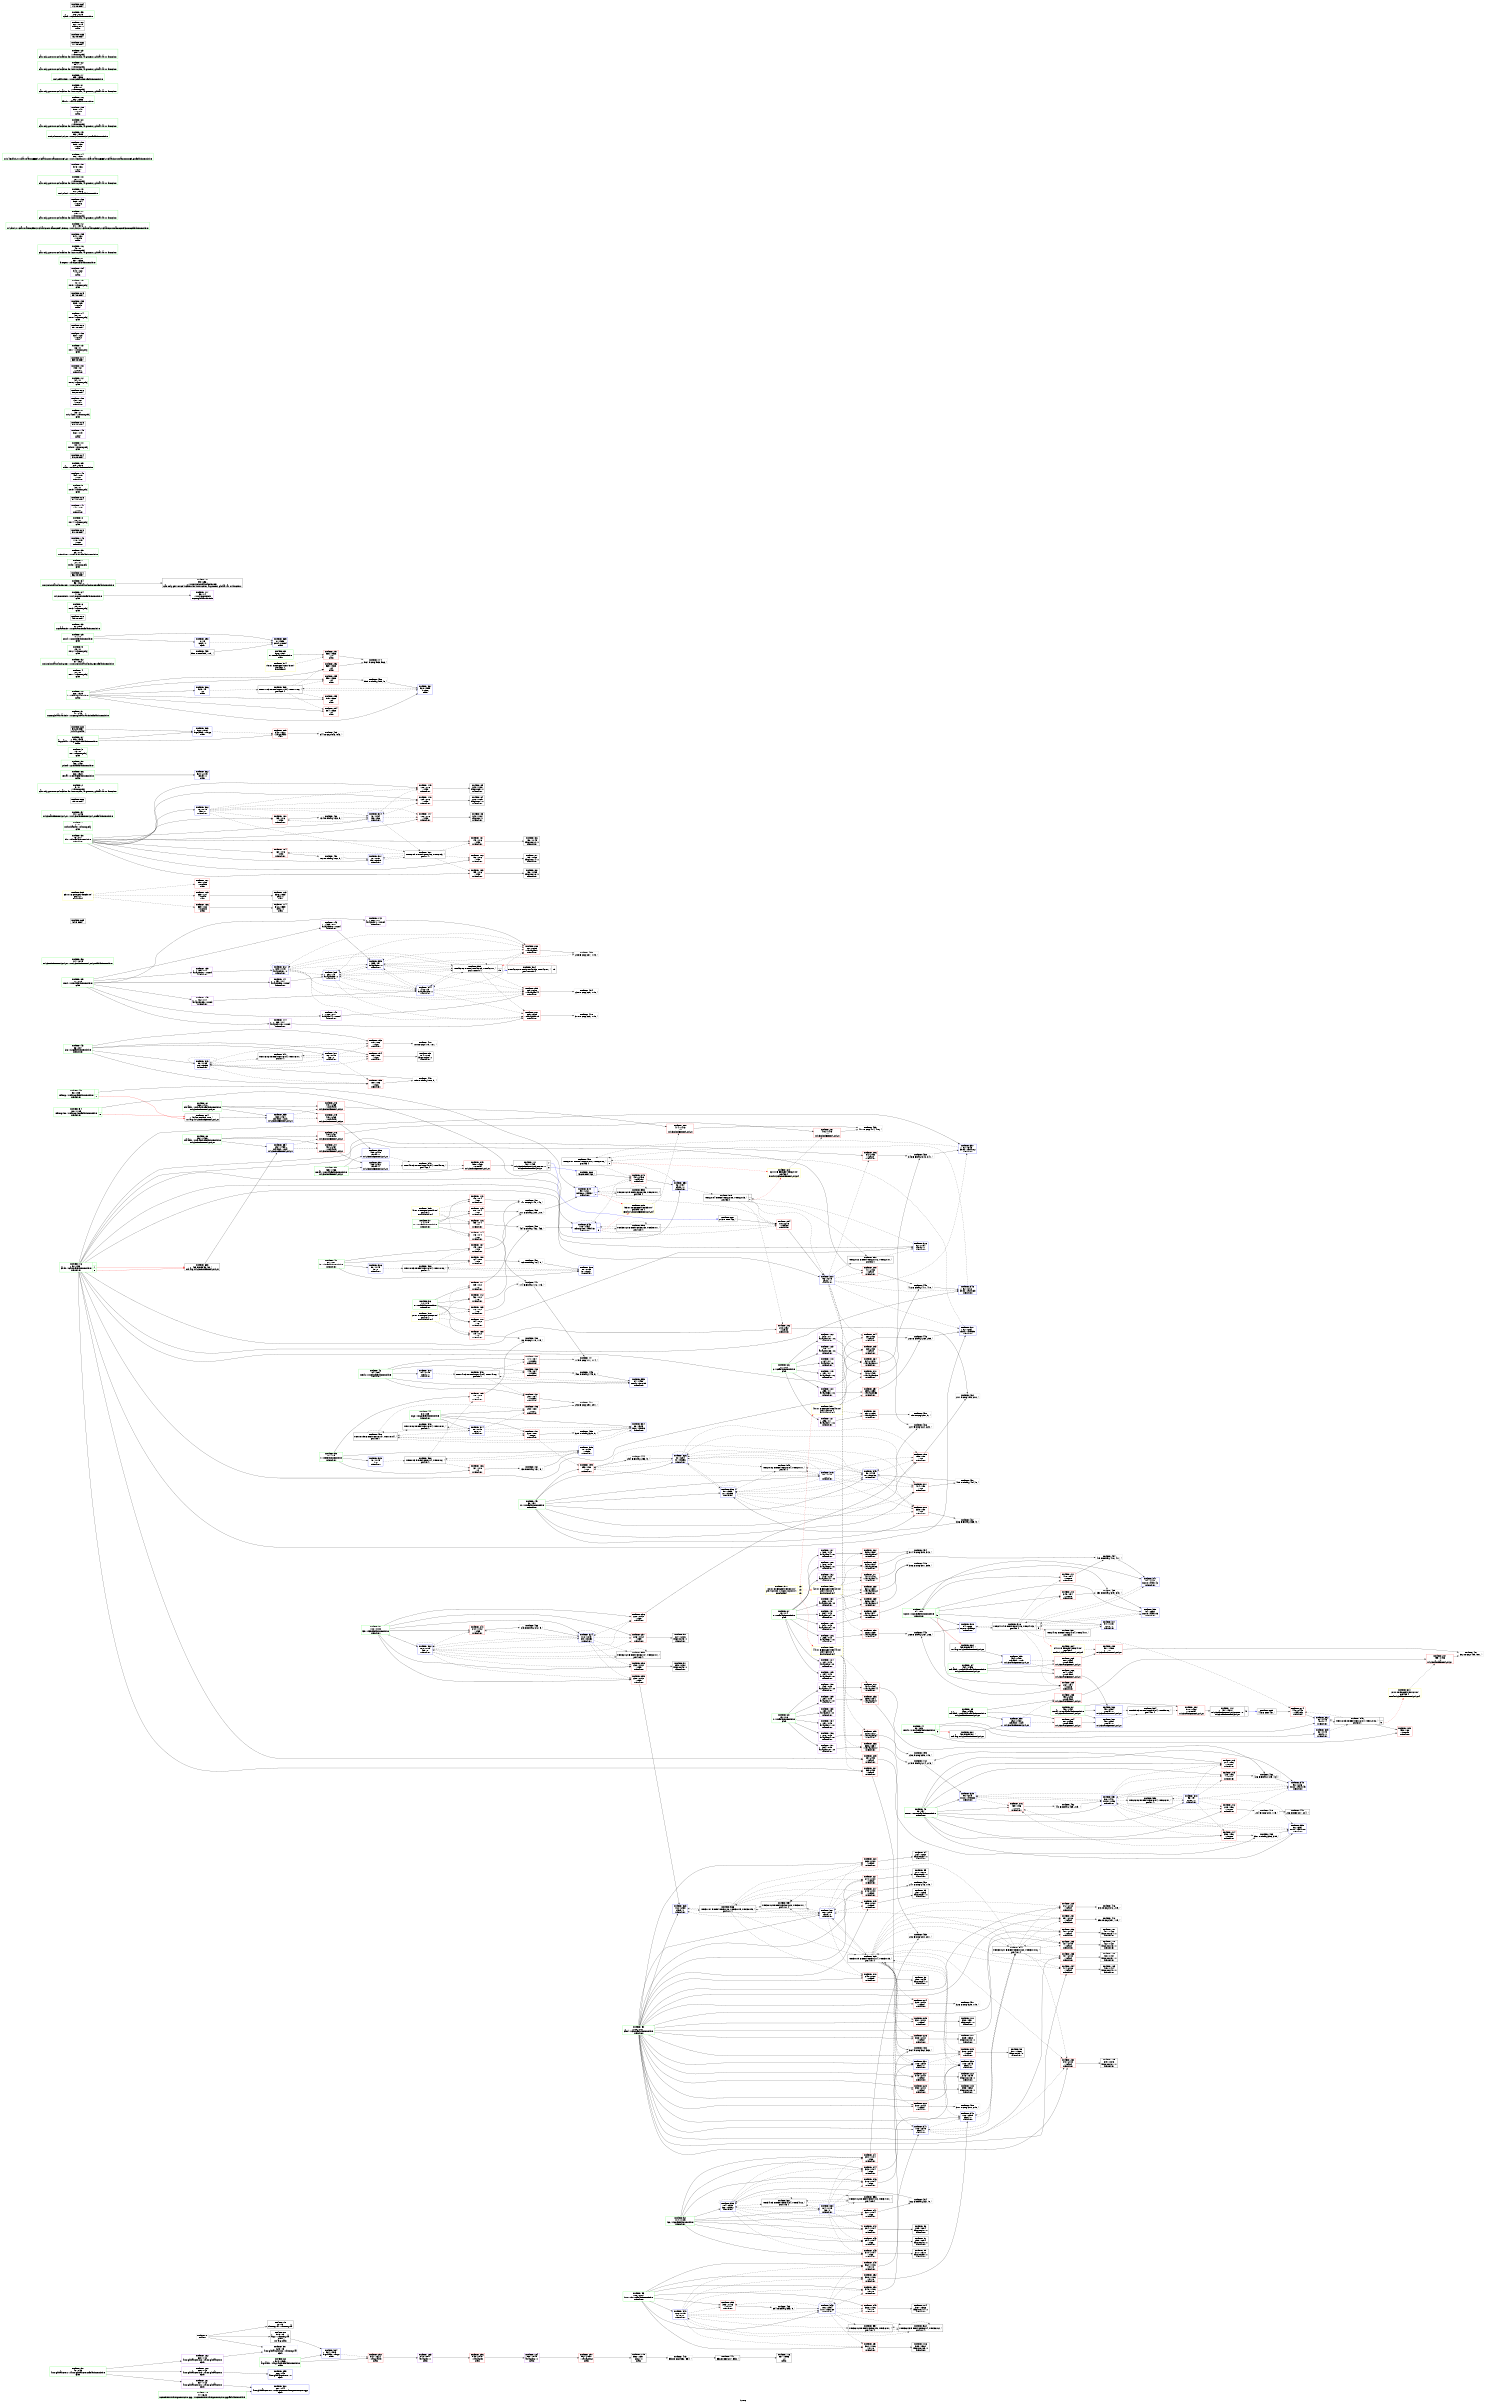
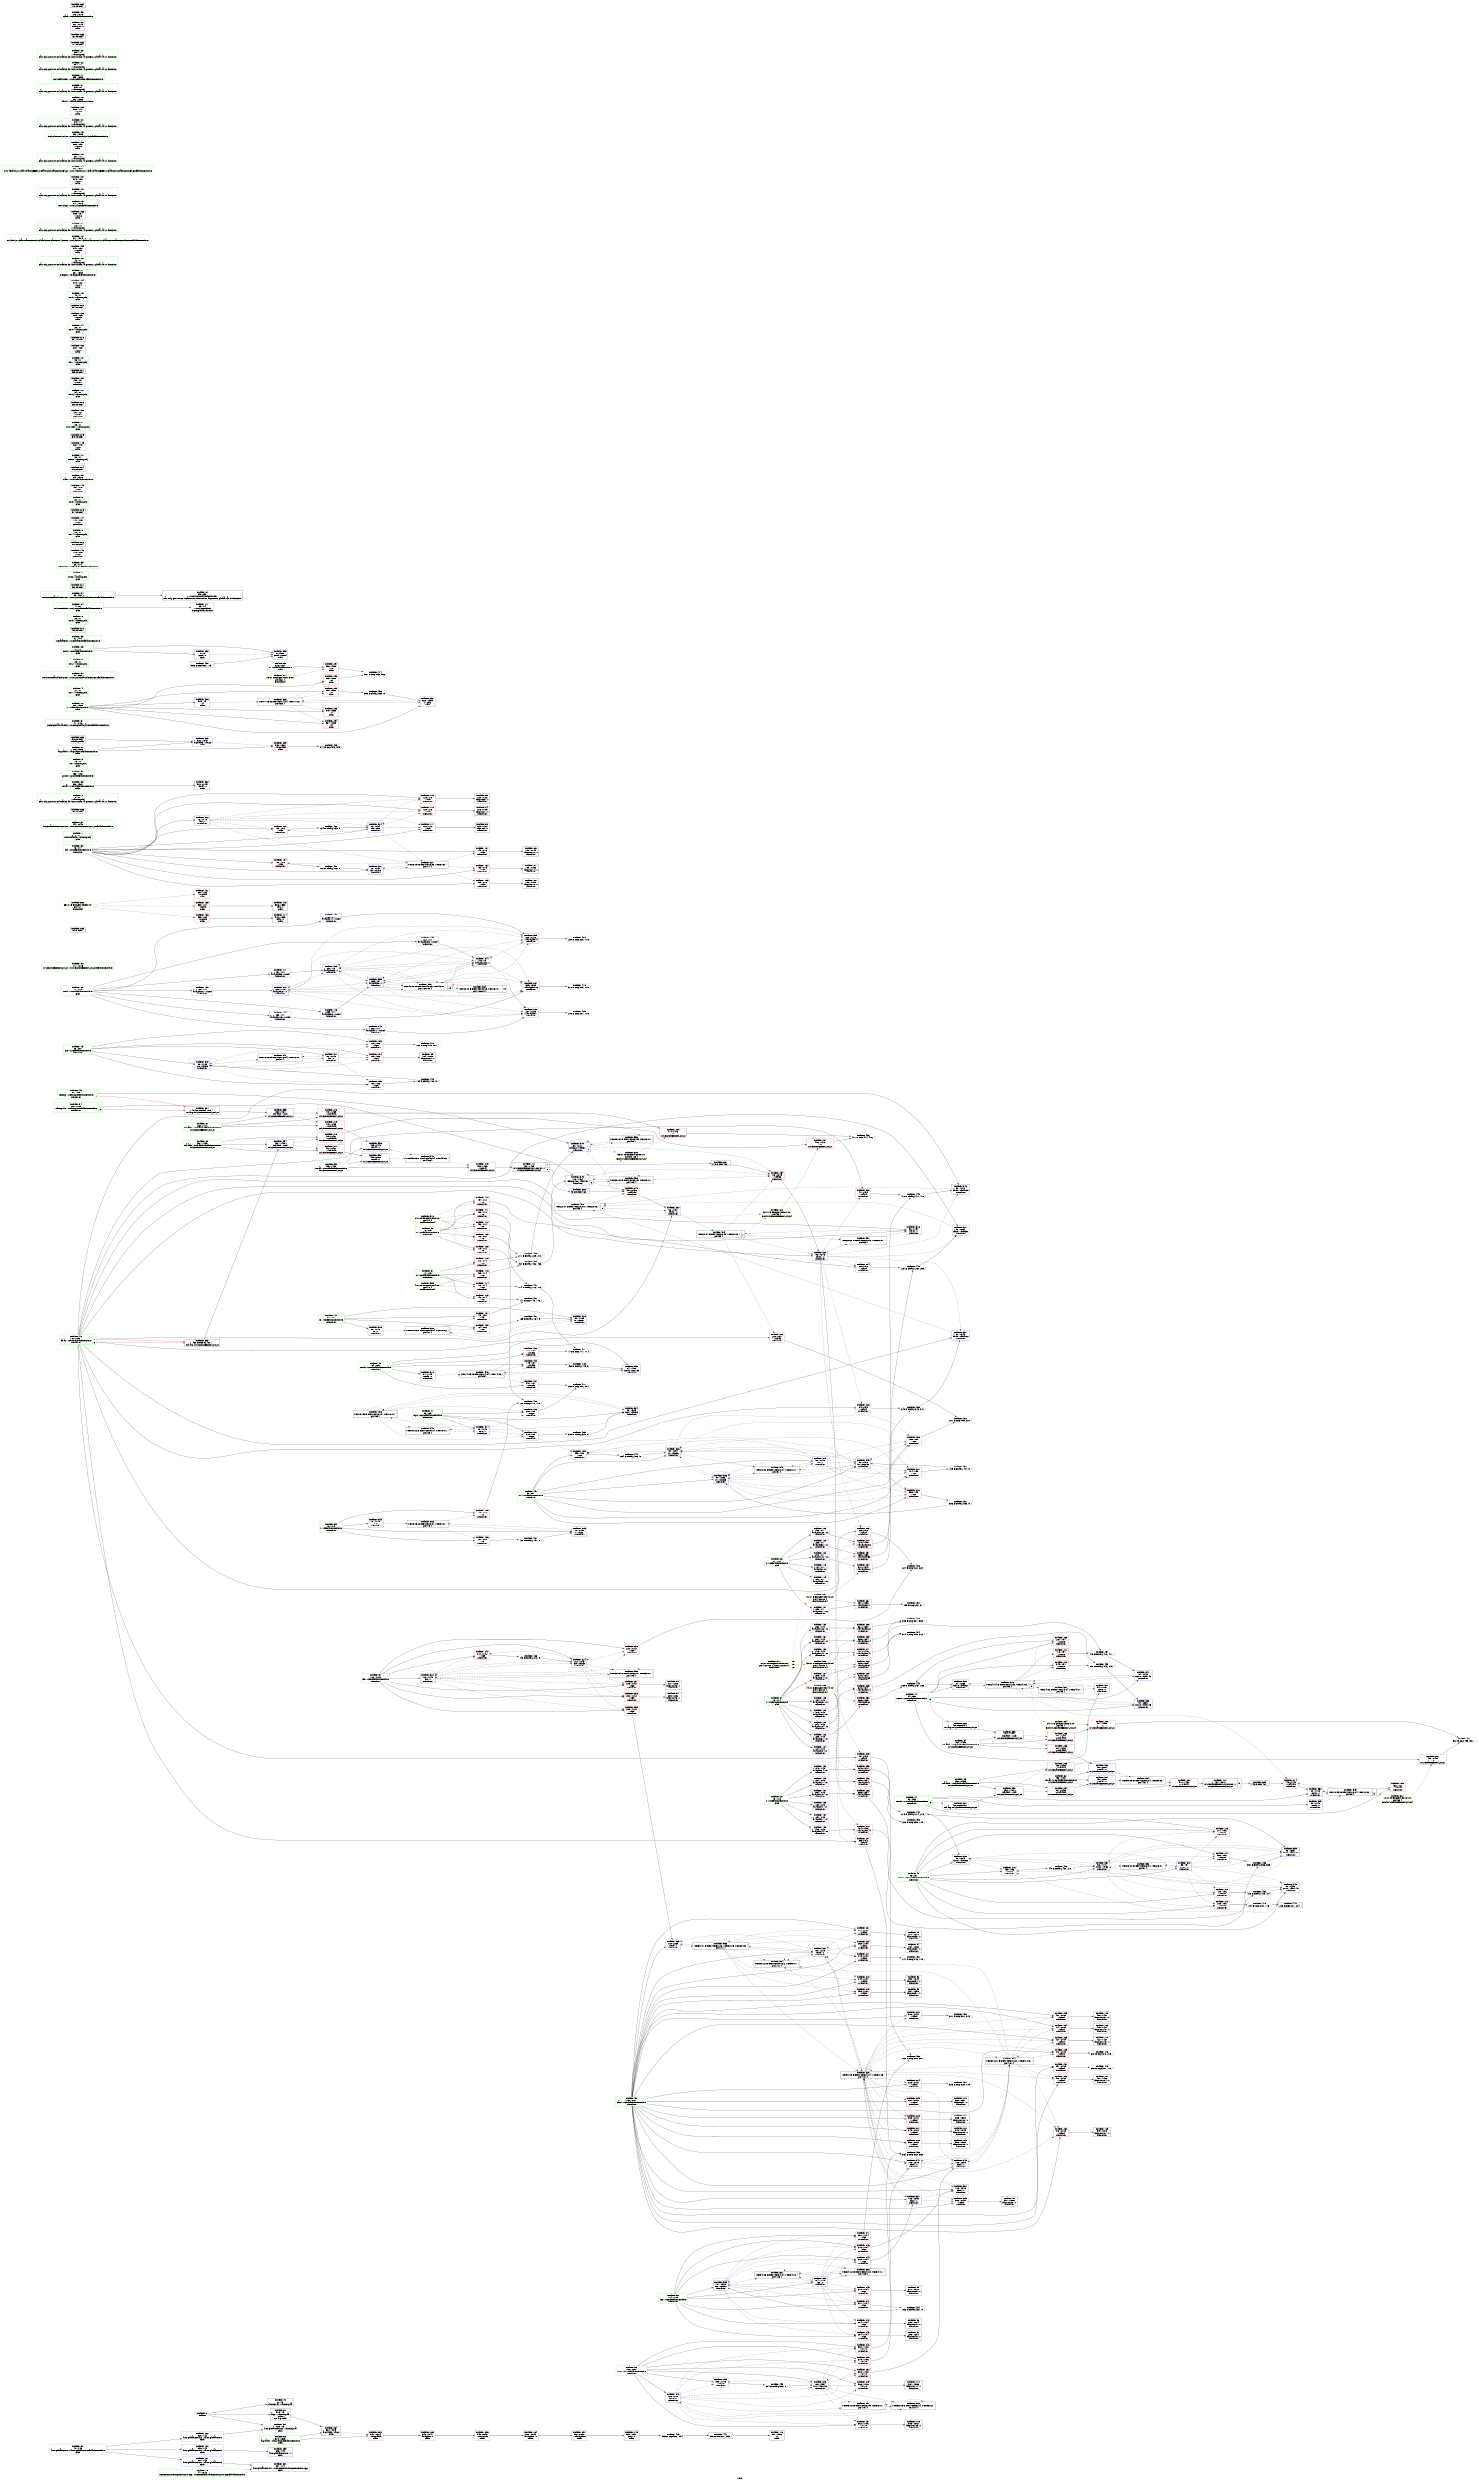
none -> (78, 158)
(478, 960) -> (448, 996)
(986, 1578) -> none
